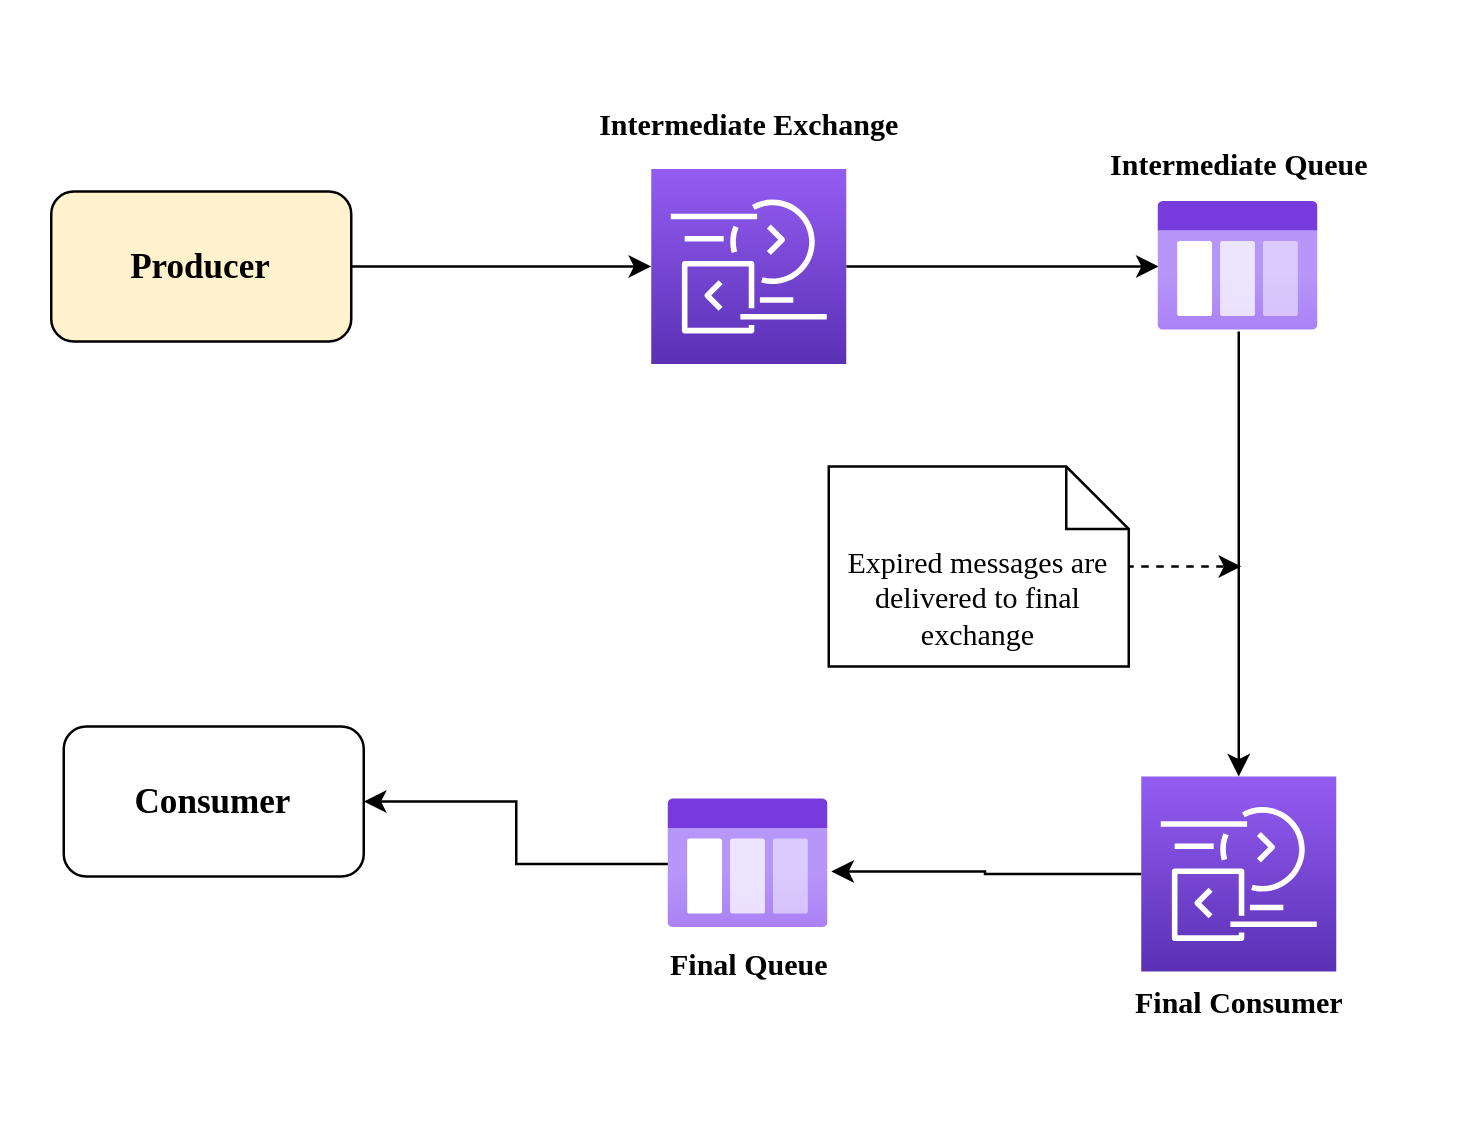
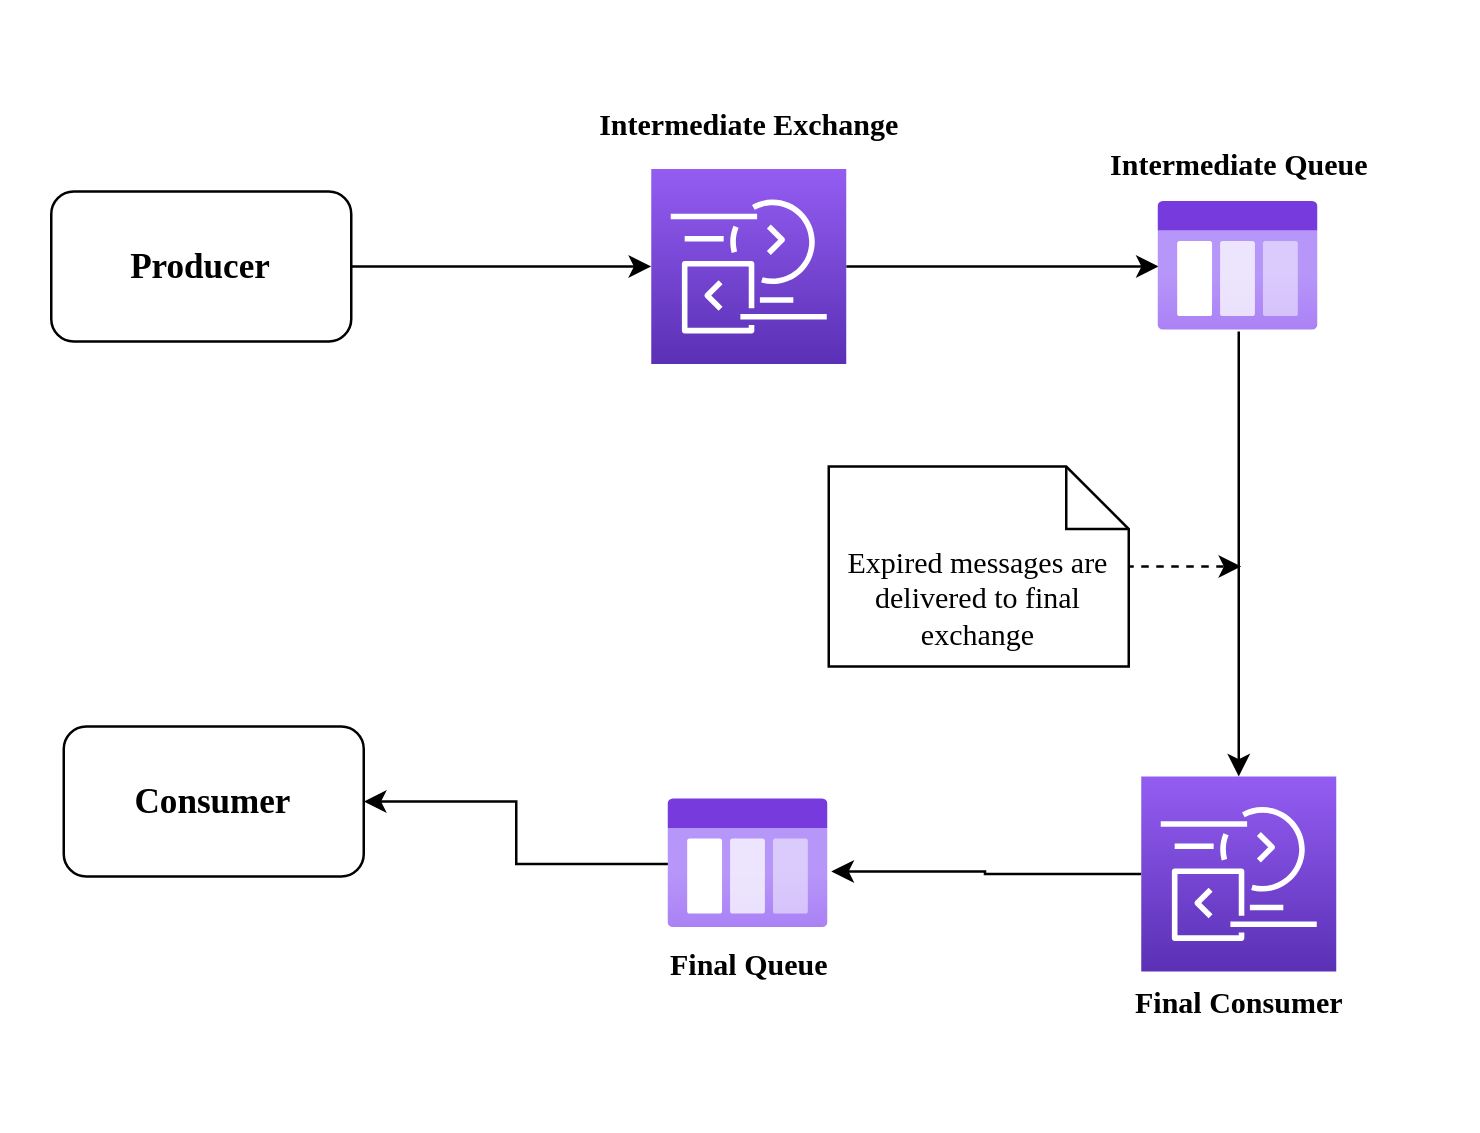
(201, 266) -> (201, 266)
